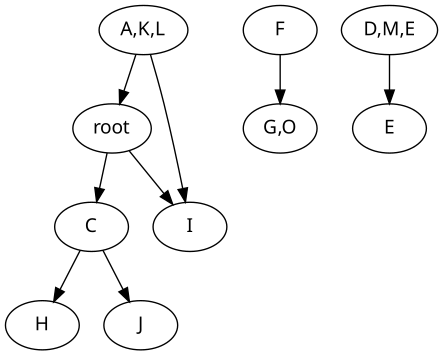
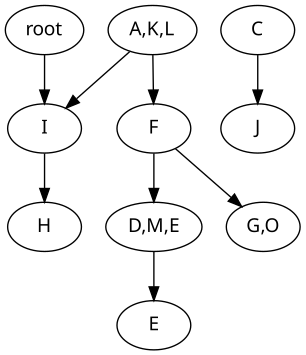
(130, 73) -> (153, 73)
(103, 171) -> none
none -> (154, 171)
(70, 270) -> (45, 171)
